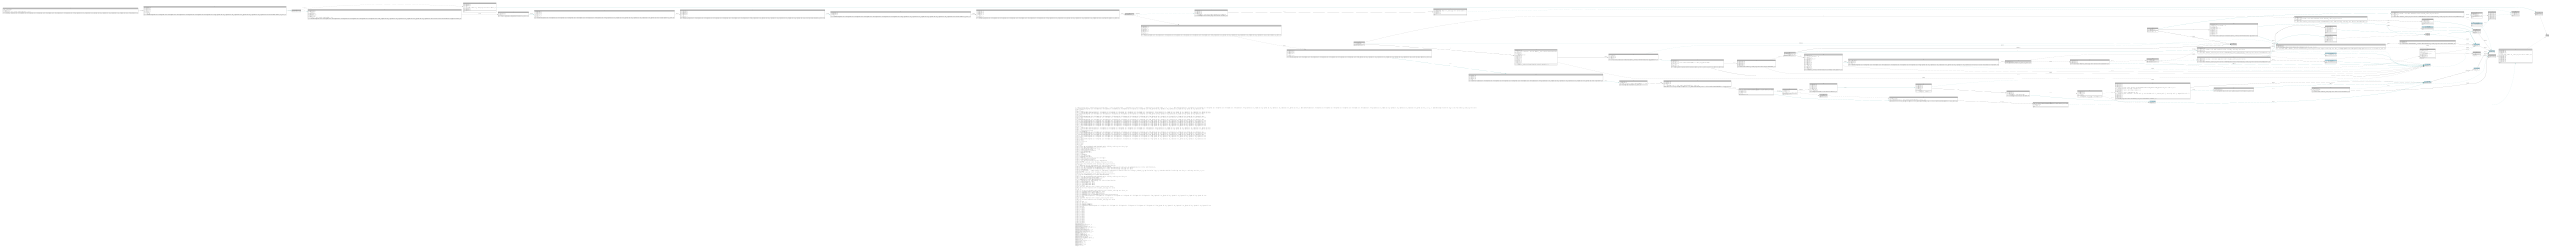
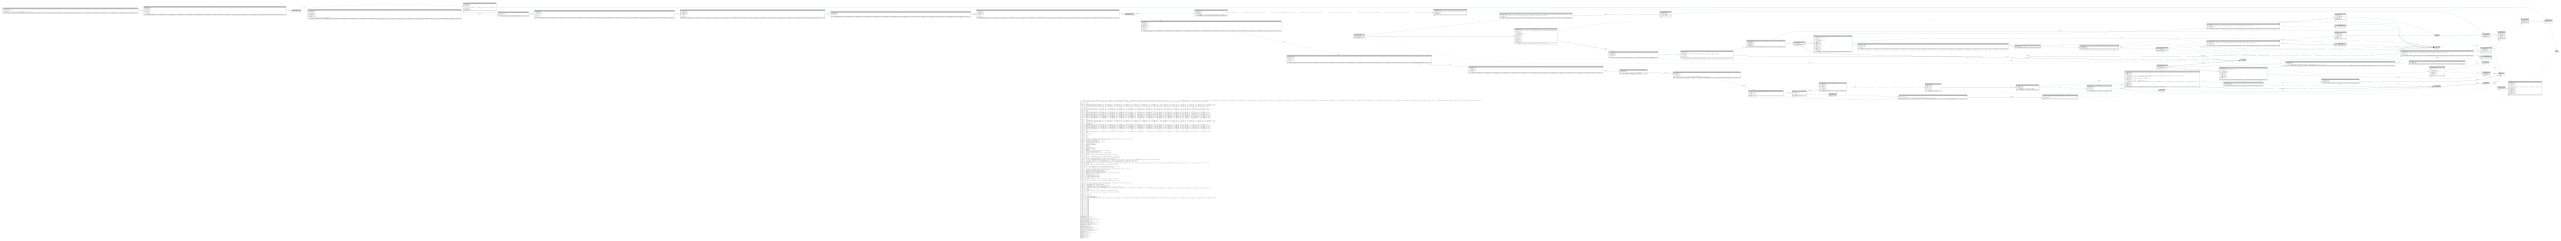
(2428, 28) -> none
